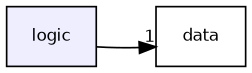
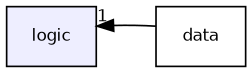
(118, 48) -> (135, 25)
